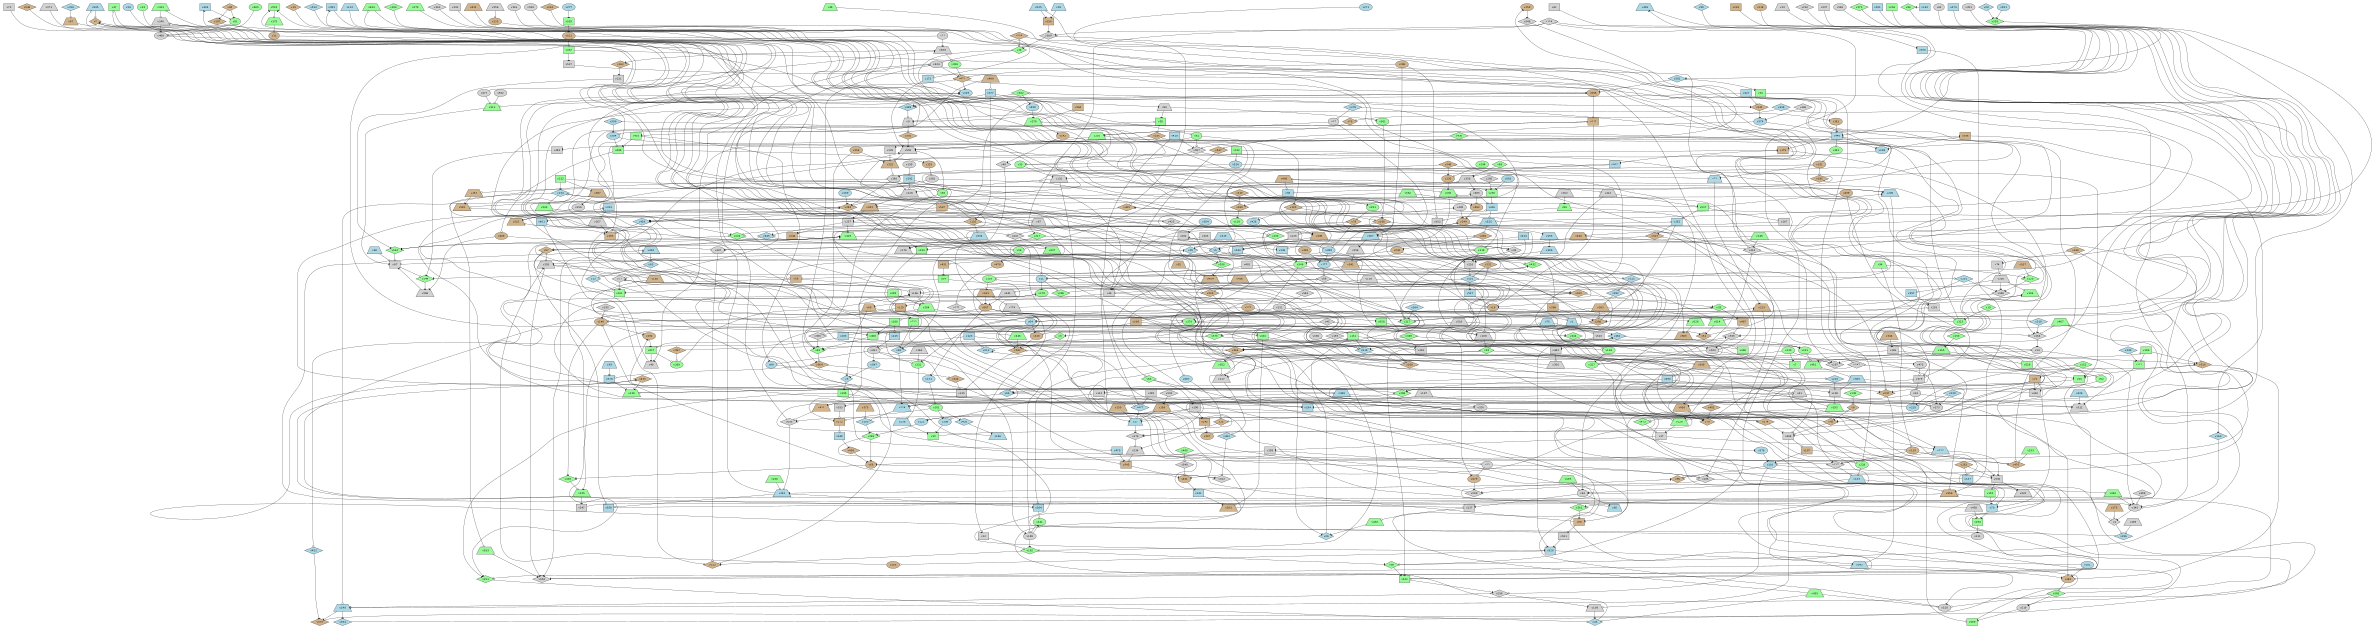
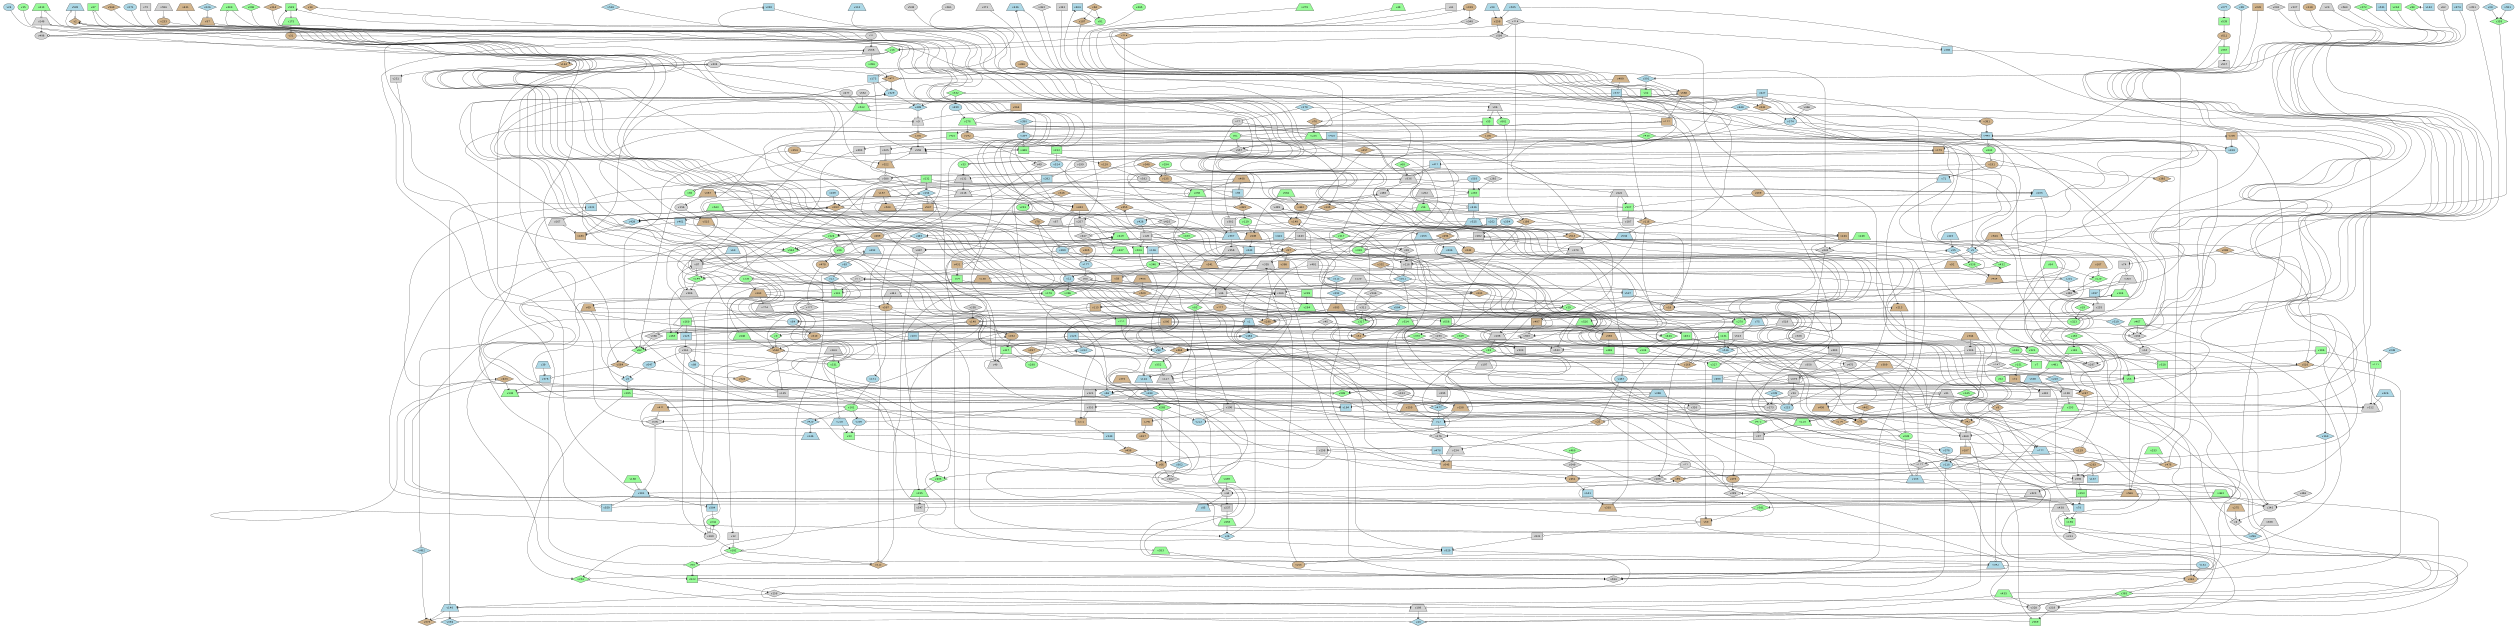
(897, 430) -> (1178, 414)
